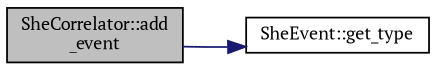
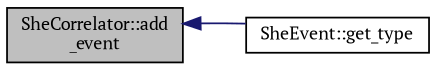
(205, 47) -> (223, 23)
